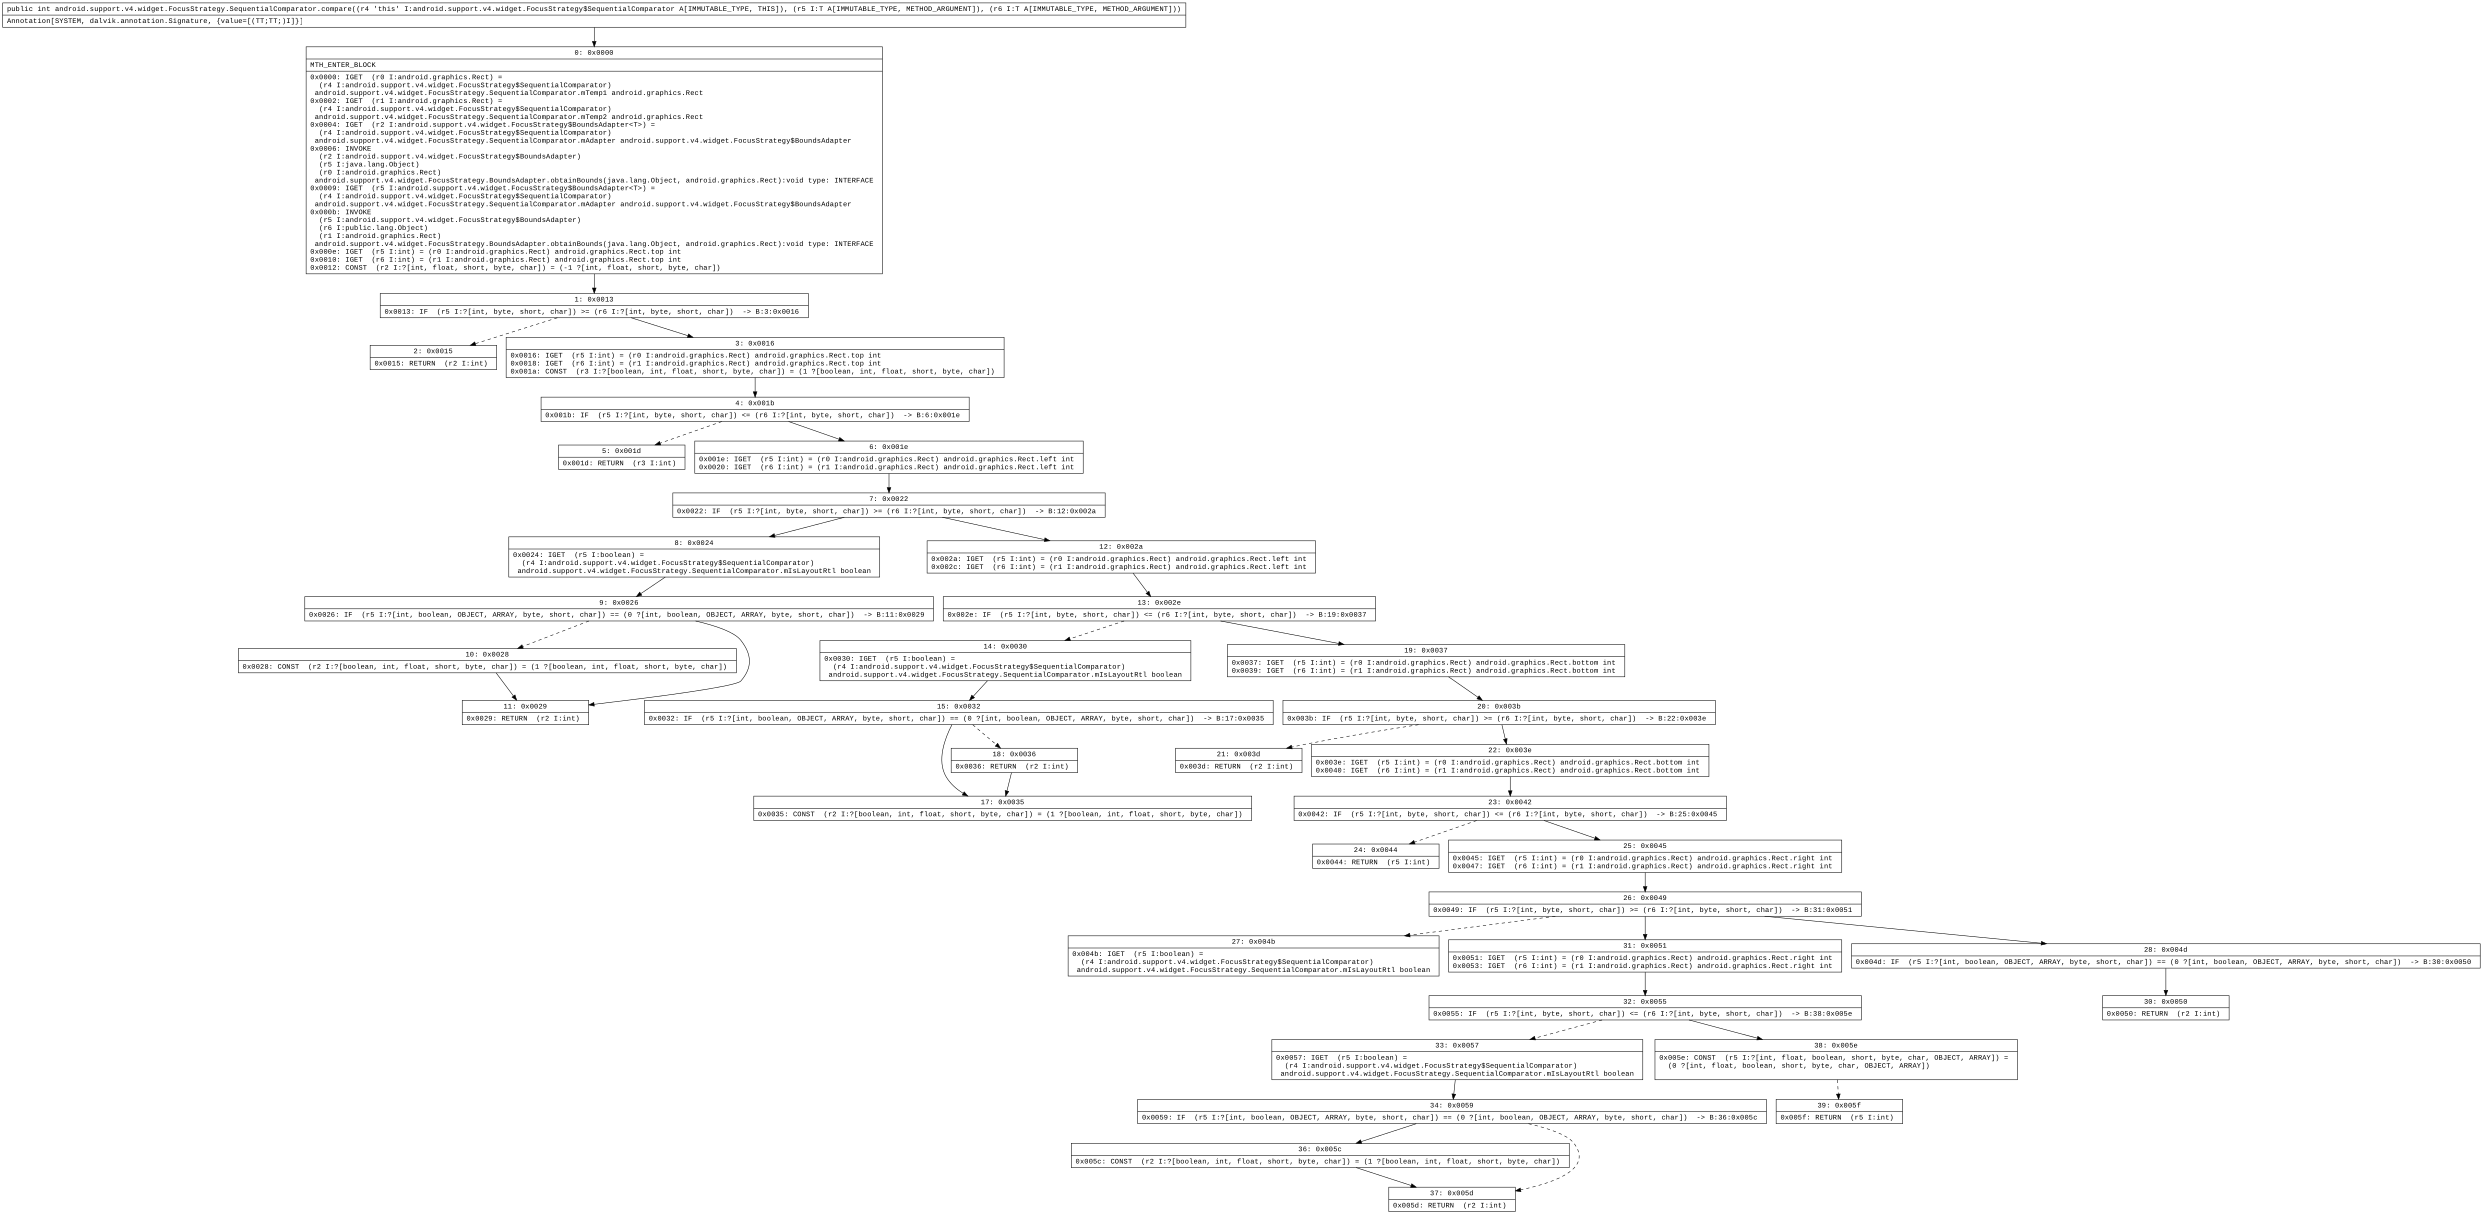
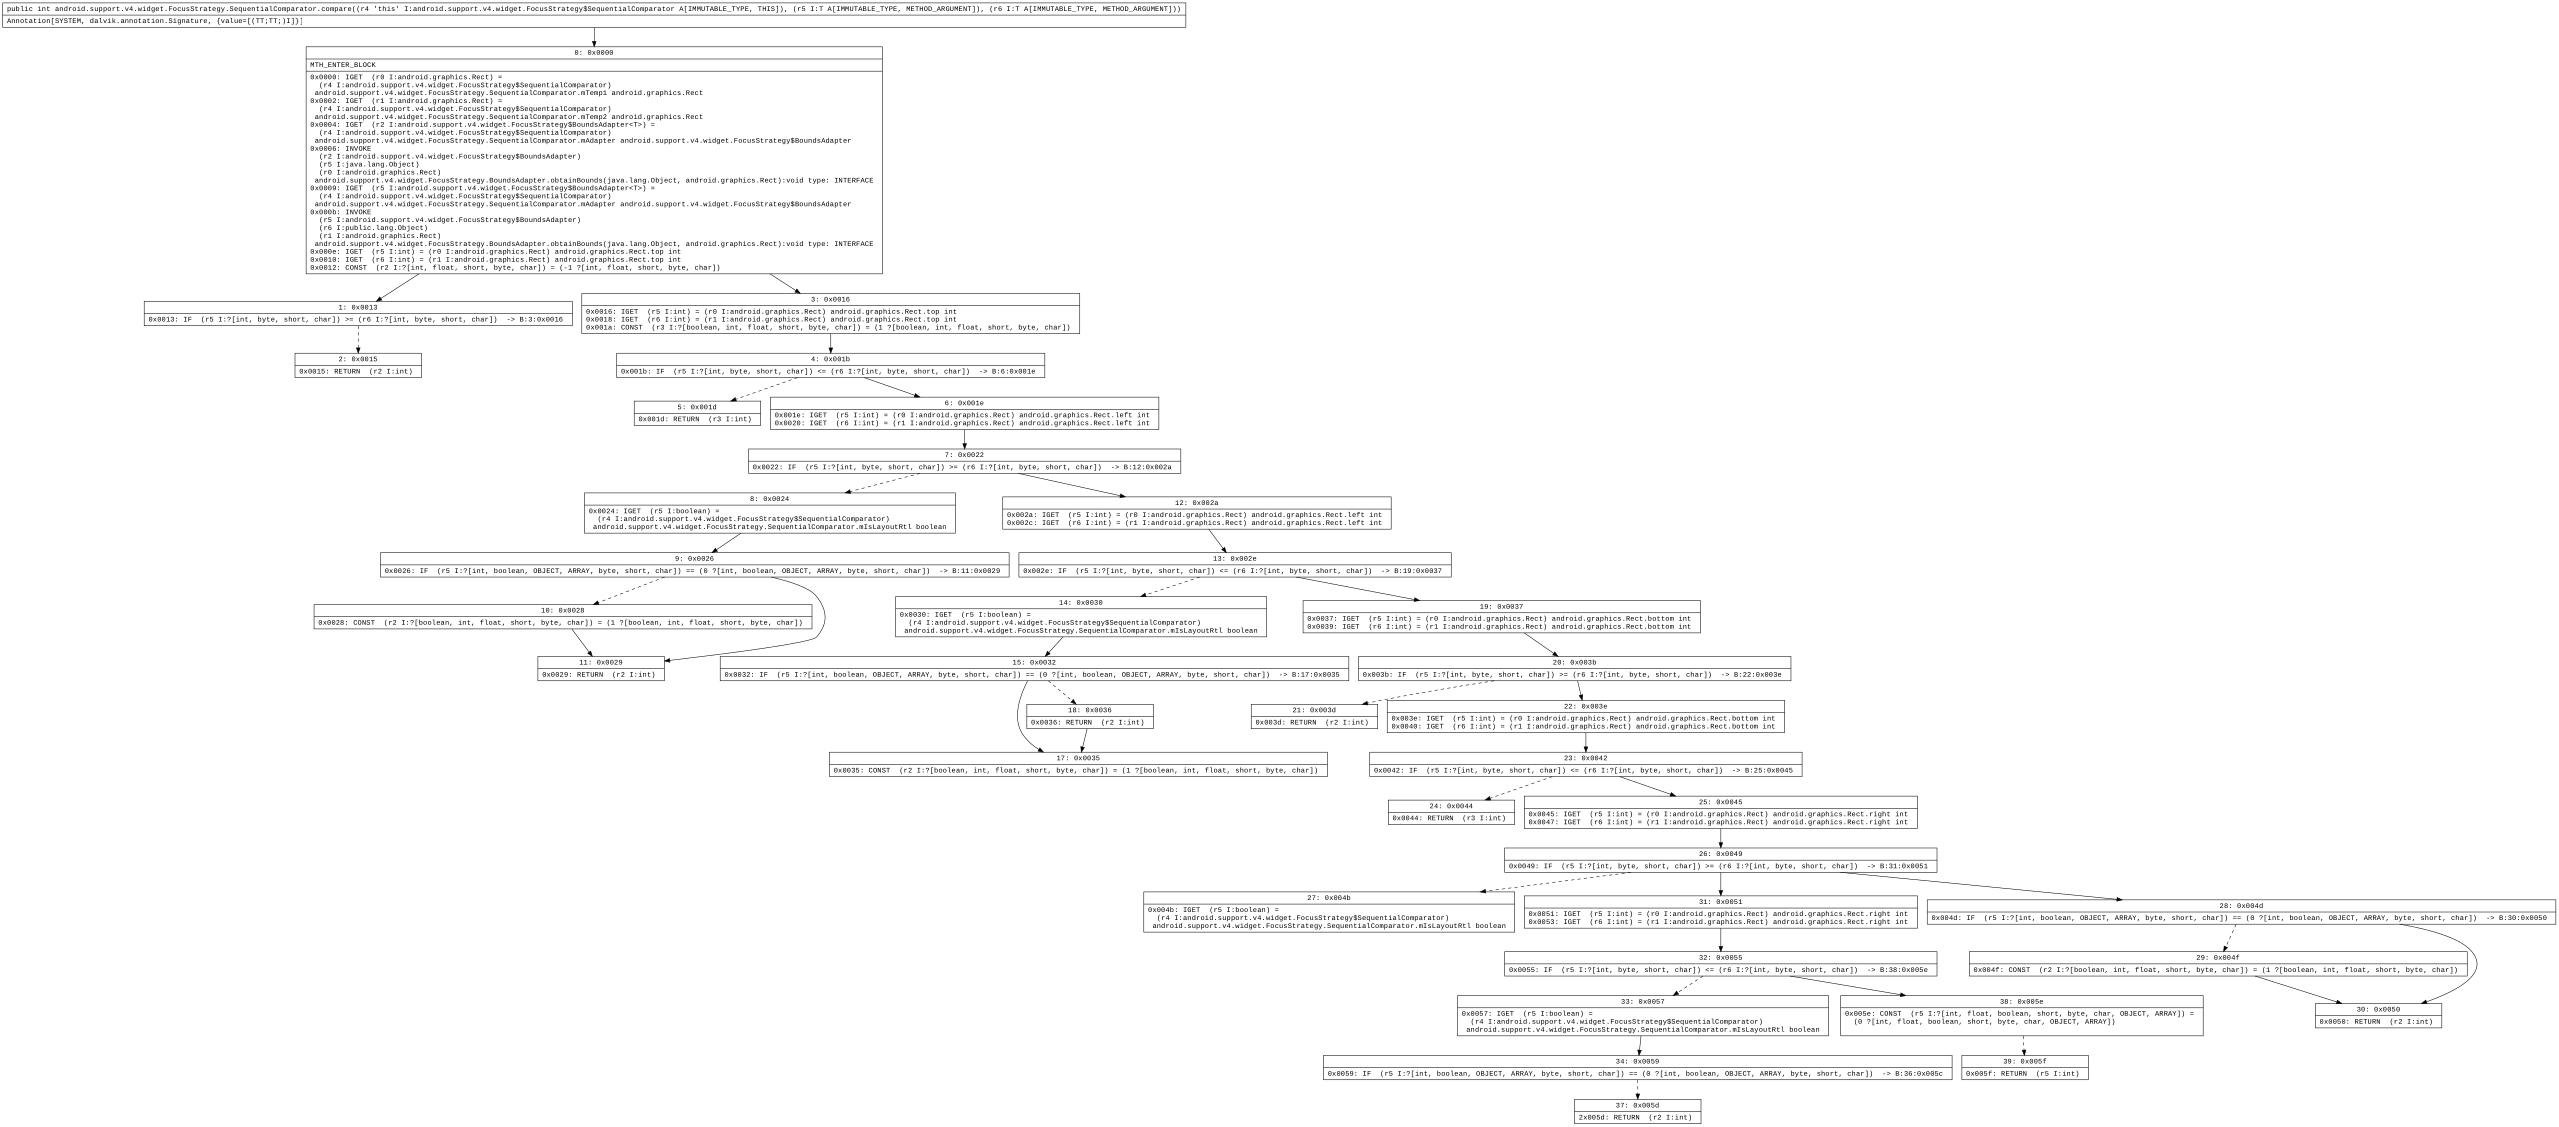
(659, 327) -> (783, 282)
(810, 526) -> (885, 482)
(1376, 862) -> (1452, 818)
none -> (2218, 964)
(1320, 1155) -> none
(1452, 1205) -> (1638, 1117)
